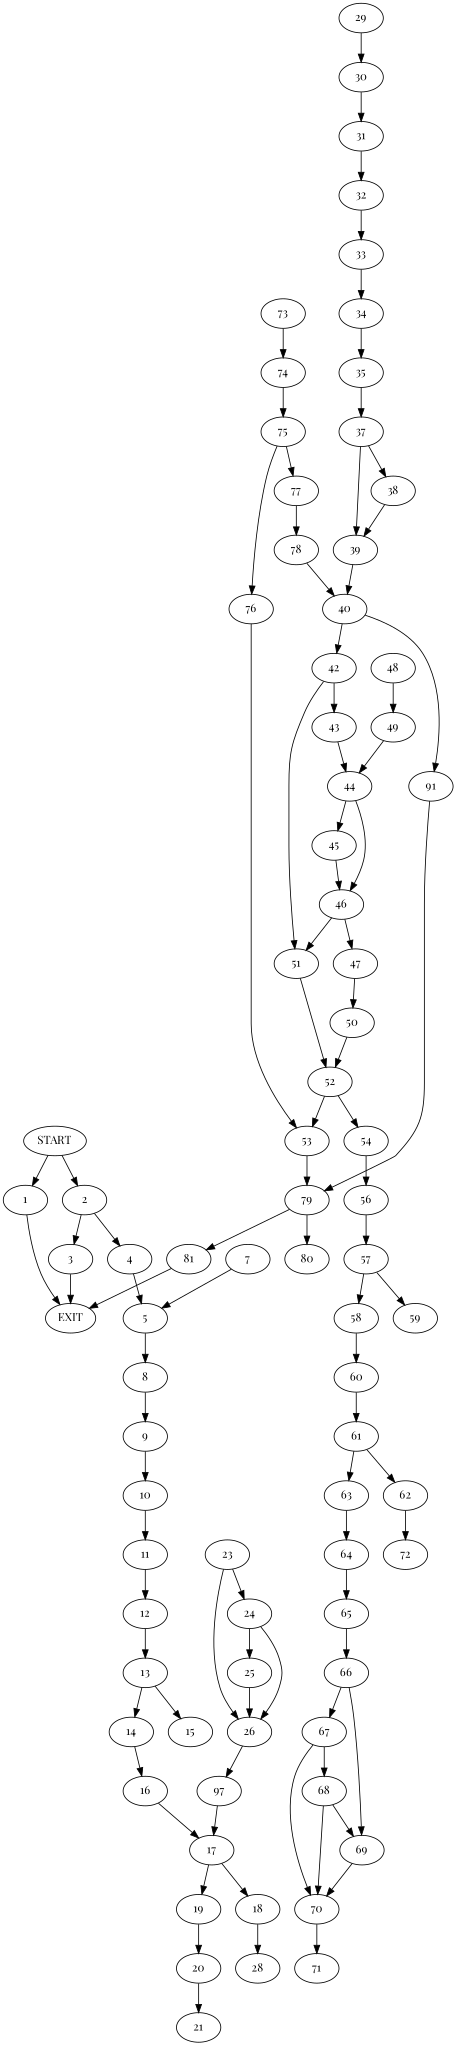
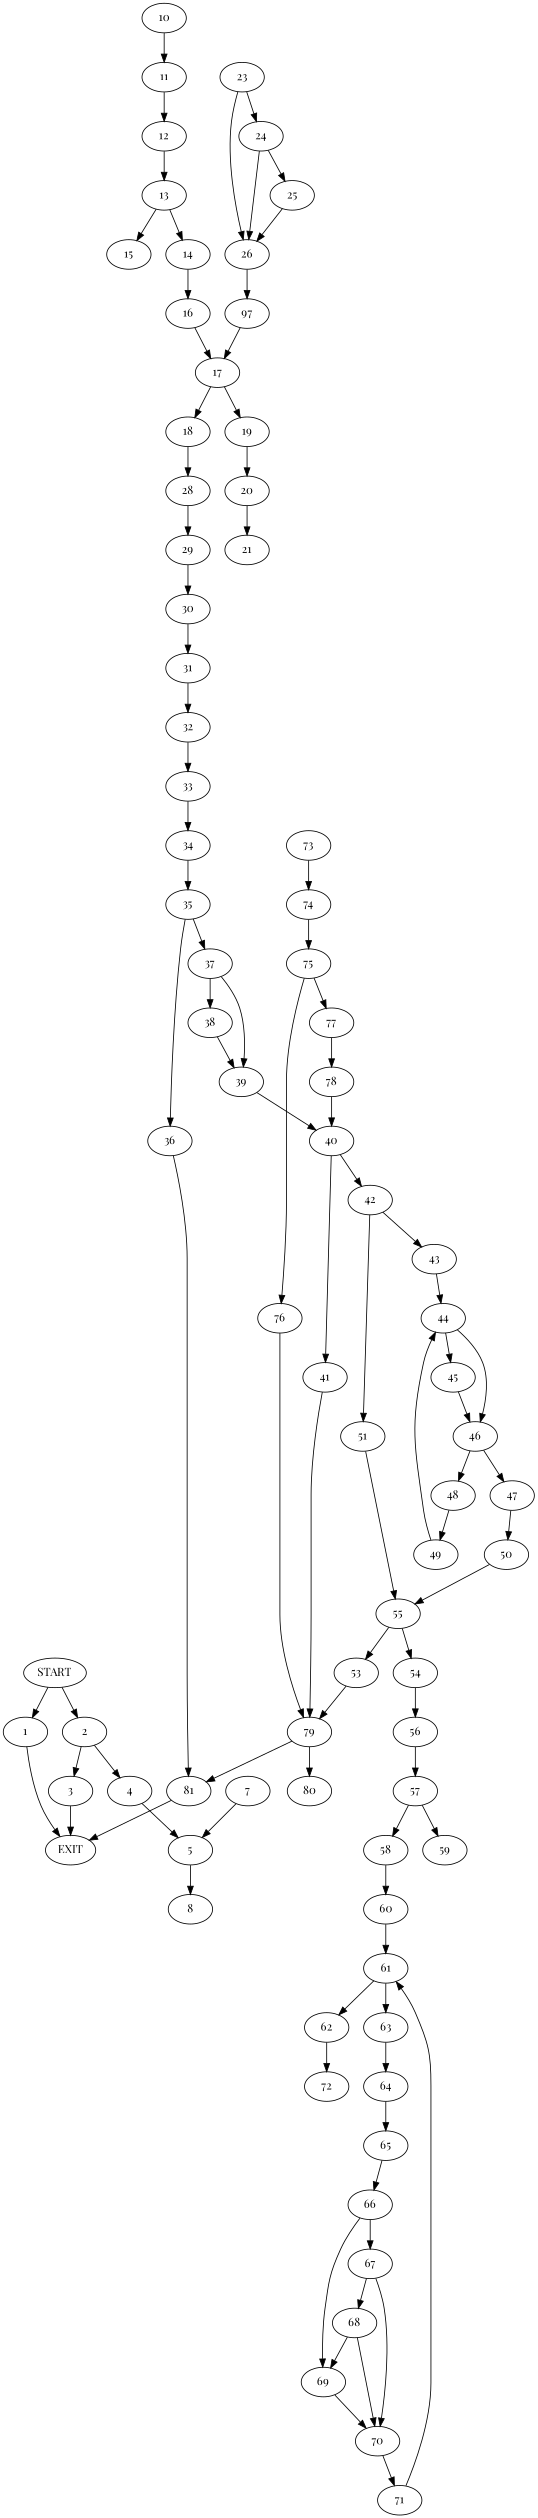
none -> (188, 516)
(431, 786) -> (325, 1377)
(251, 877) -> (280, 1523)
(321, 931) -> (466, 1462)
(330, 1082) -> (398, 1614)
none -> (170, 1141)
(145, 1436) -> none
none -> (431, 2236)
